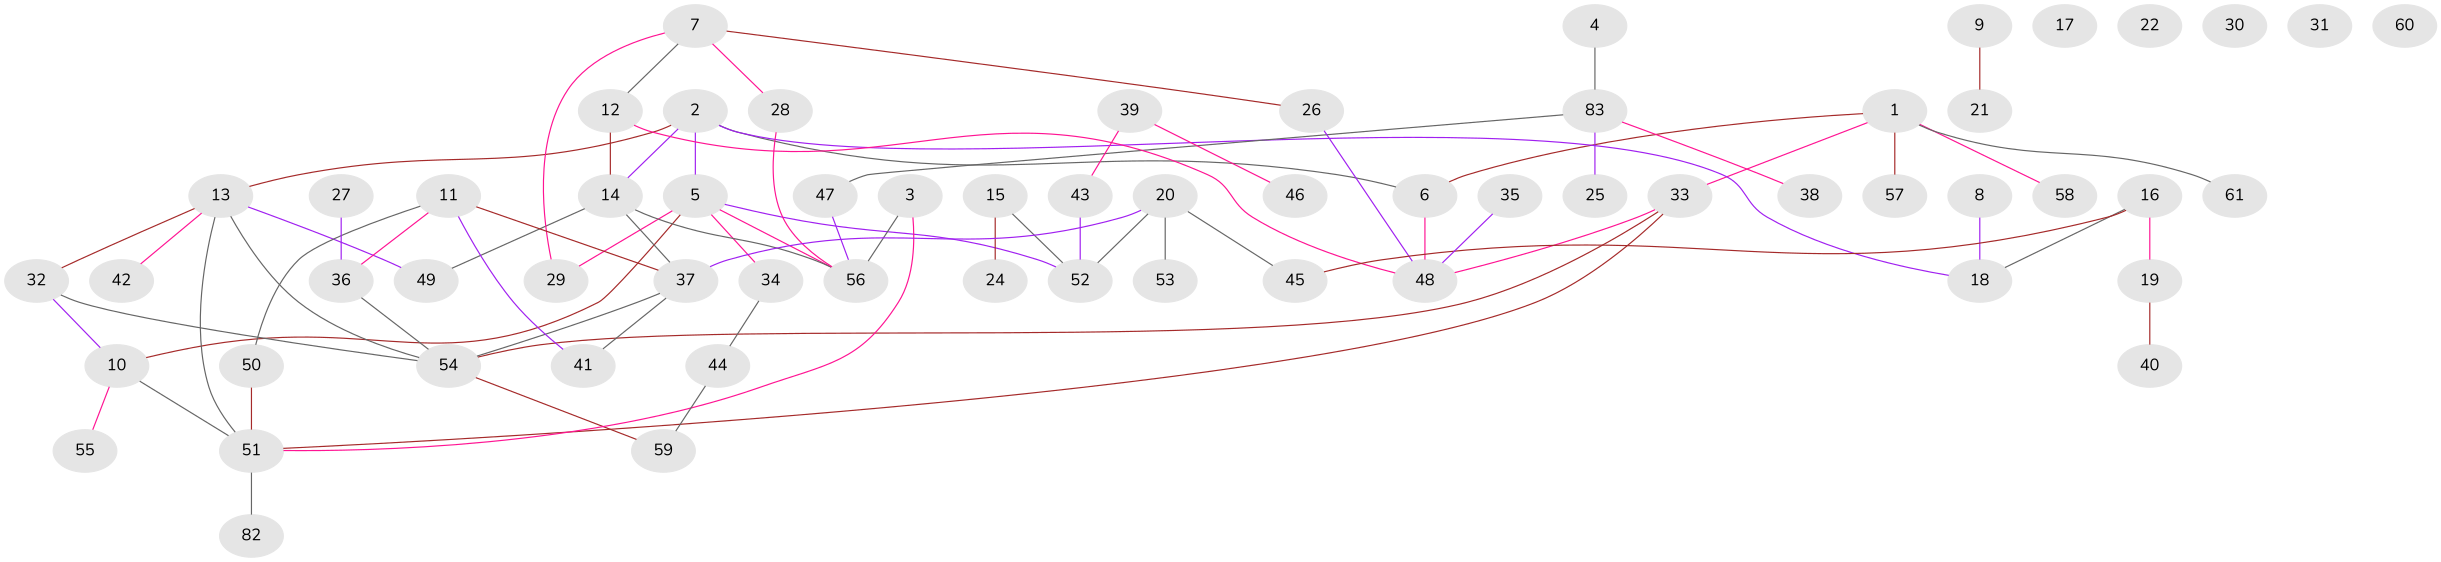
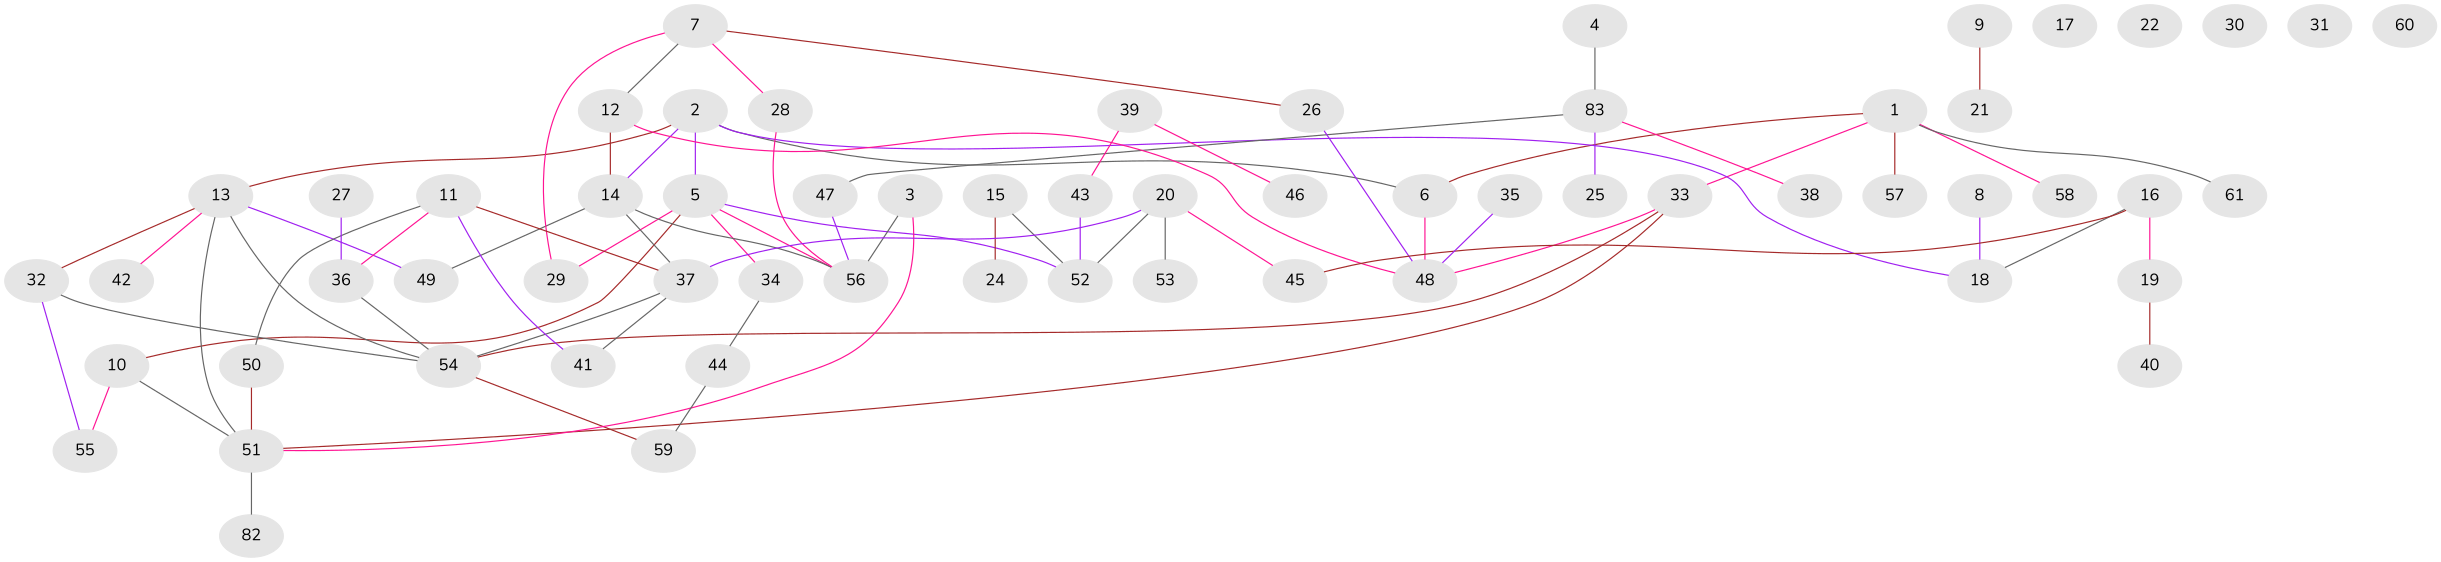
(1230, 239) -> (1230, 239)
(77, 323) -> (61, 366)
